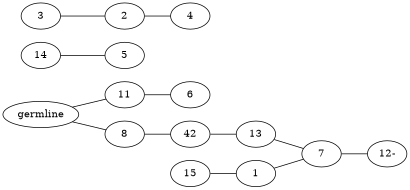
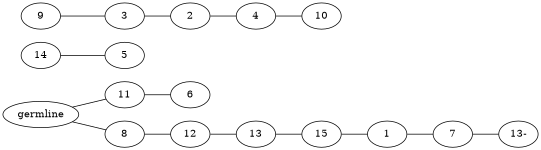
none -> (41, 16)
none -> (322, 16)
(190, 134) -> (190, 134)
(289, 144) -> (289, 134)
(387, 154) -> (518, 134)
